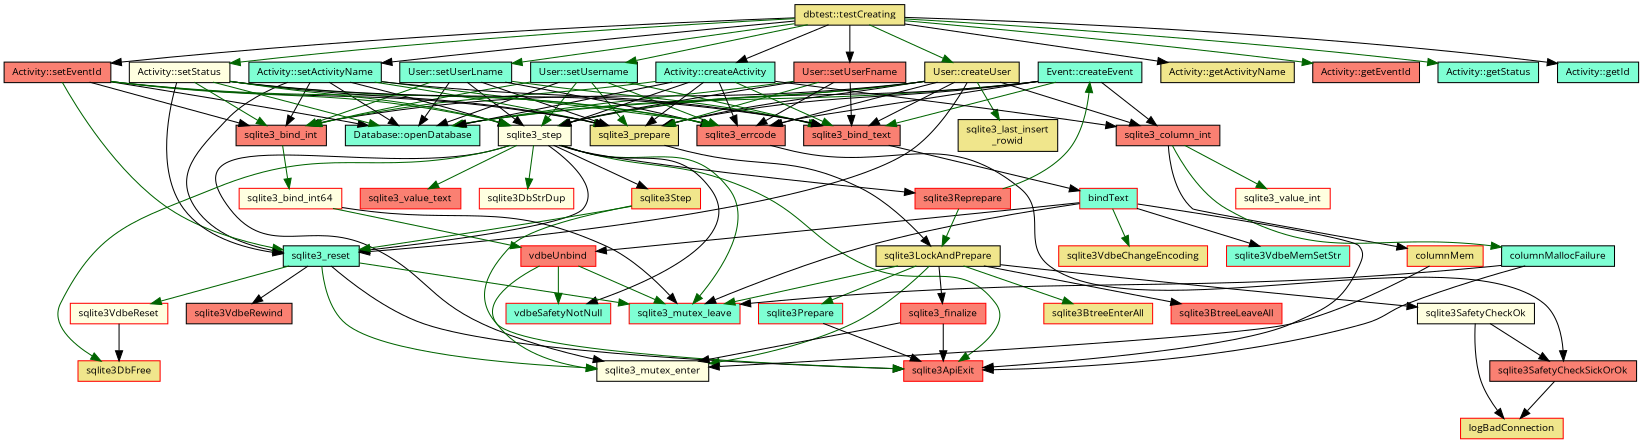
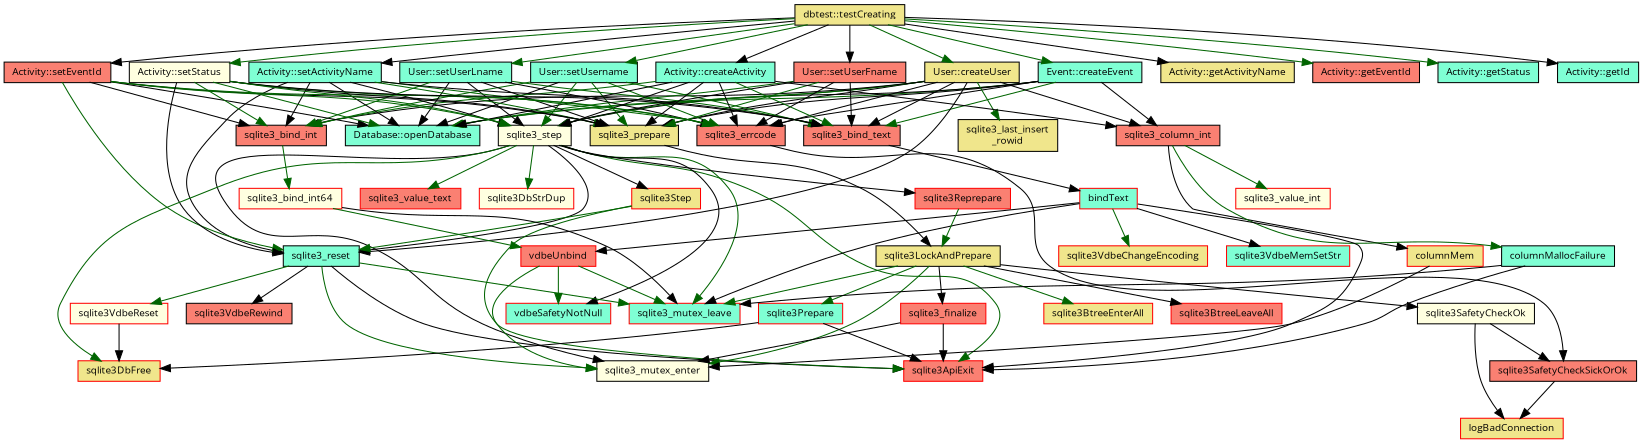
(1063, 156) -> (965, 42)
none -> (480, 350)
